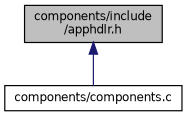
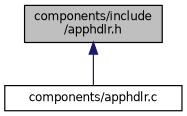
(93, 98) -> (93, 98)
